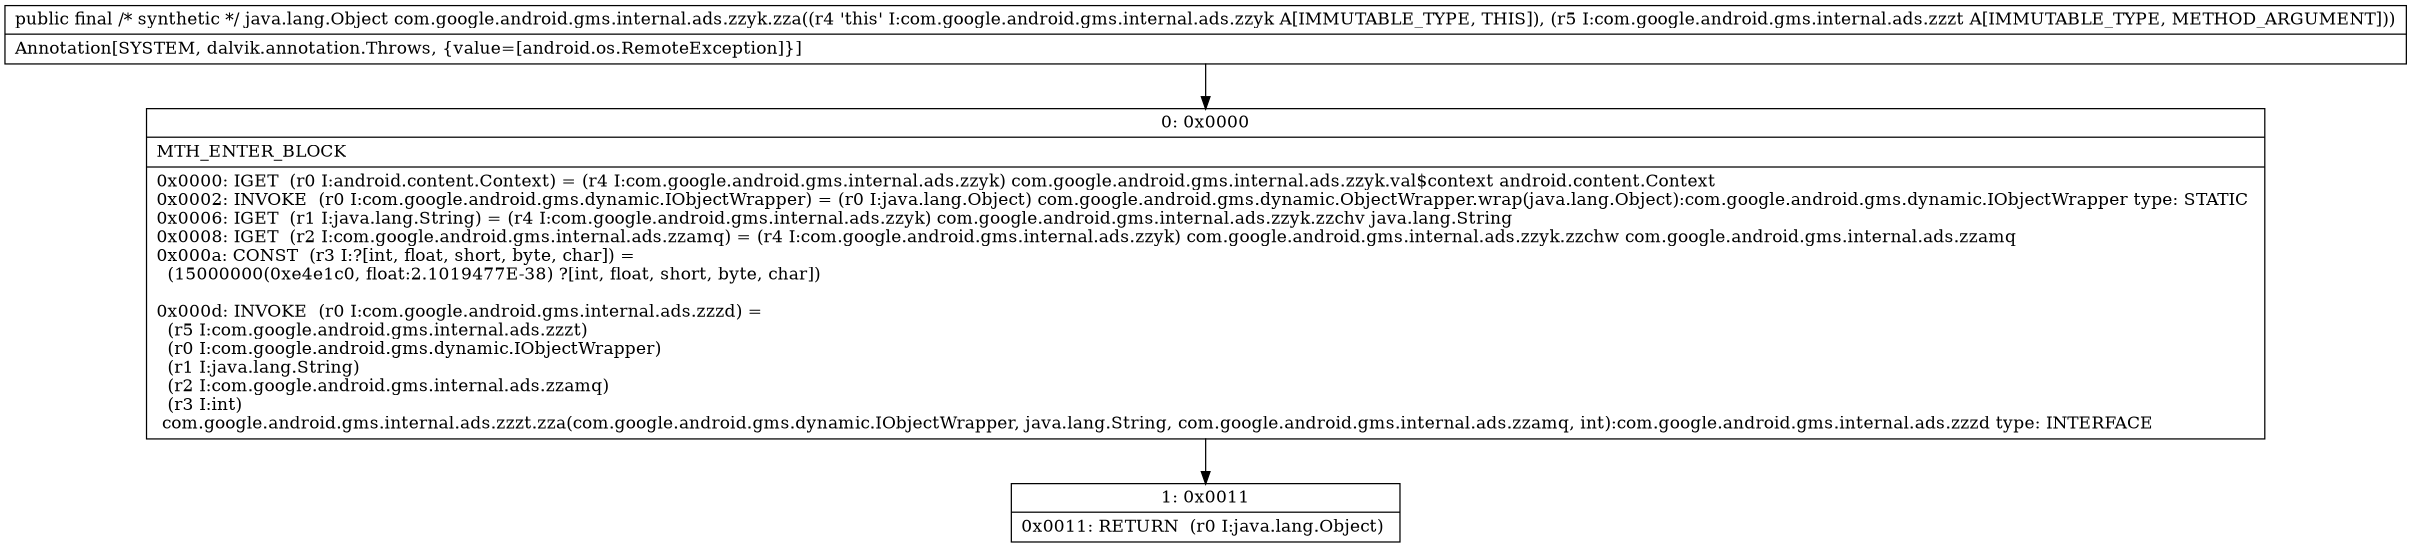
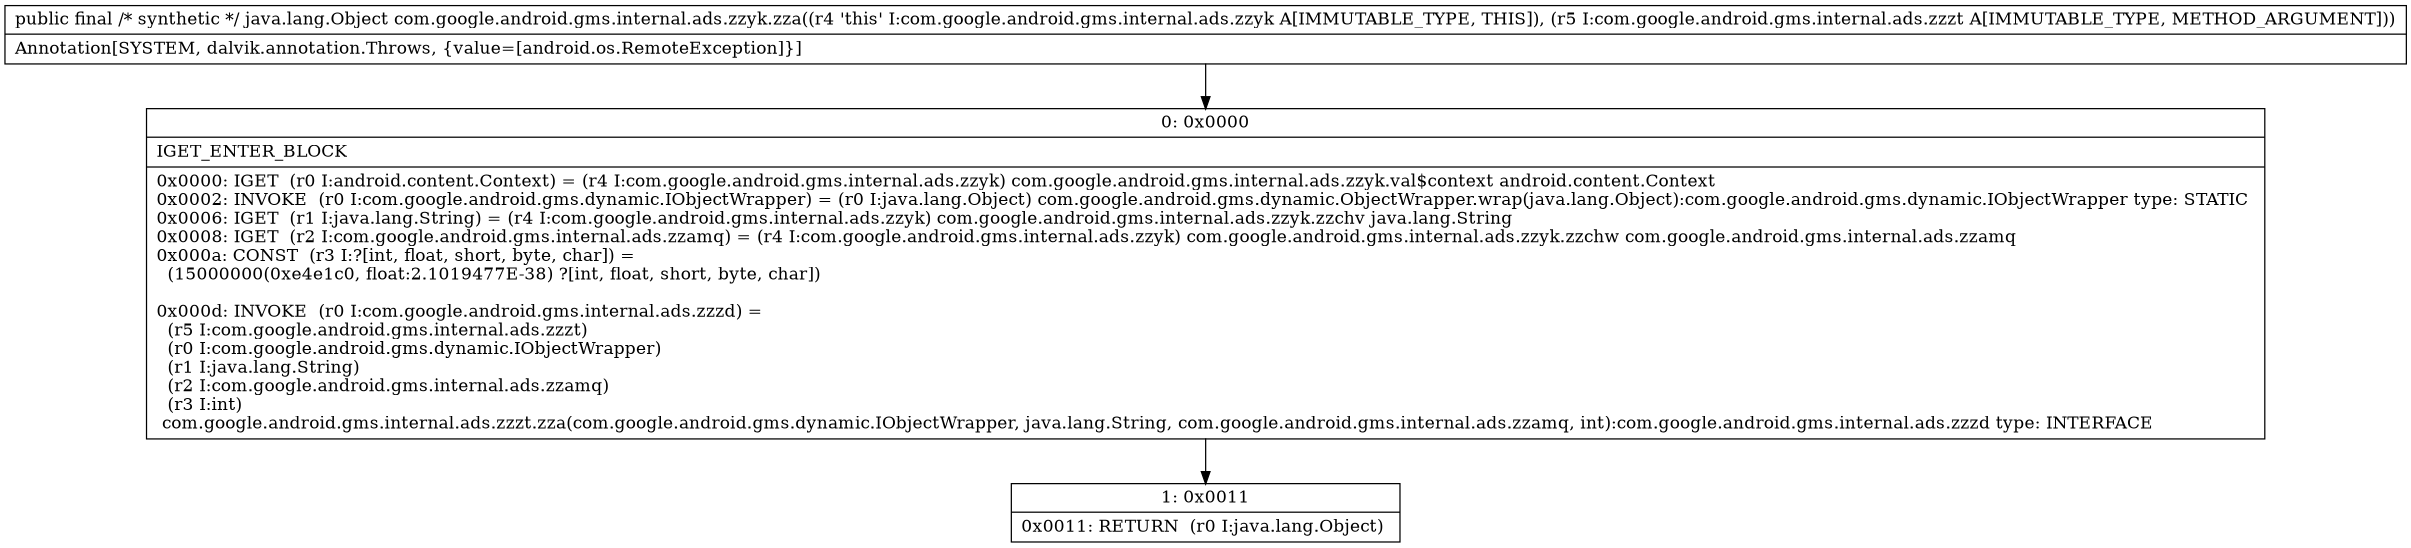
(252, 151) -> (252, 151)
